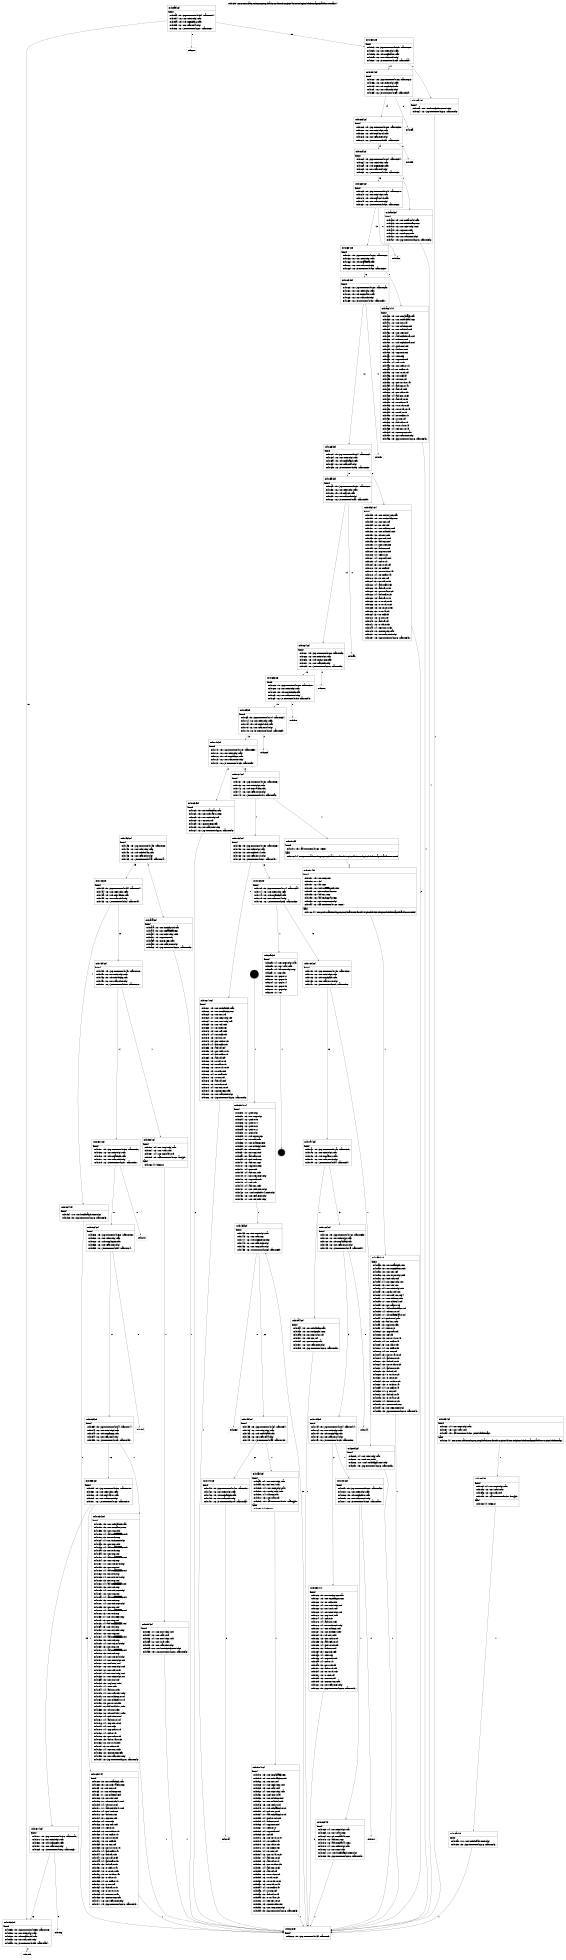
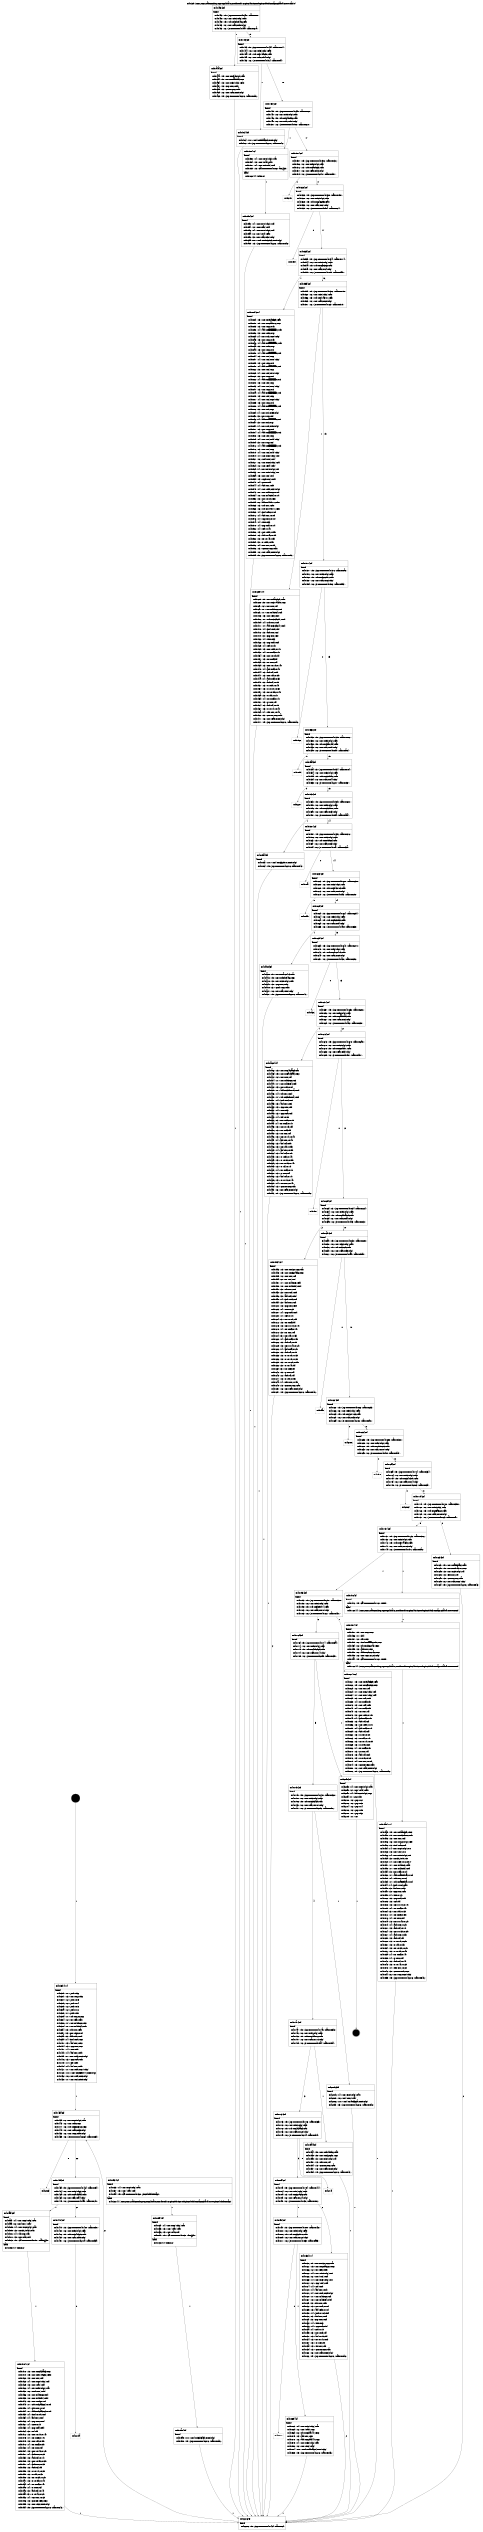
(27, 912) -> (328, 756)
(328, 1049) -> (314, 1901)
